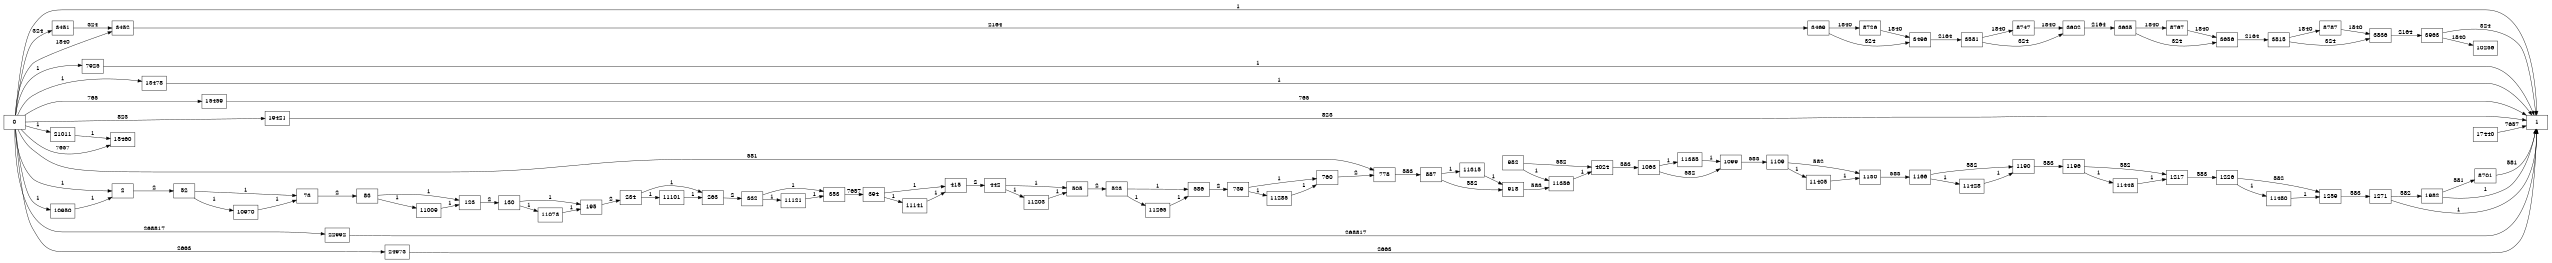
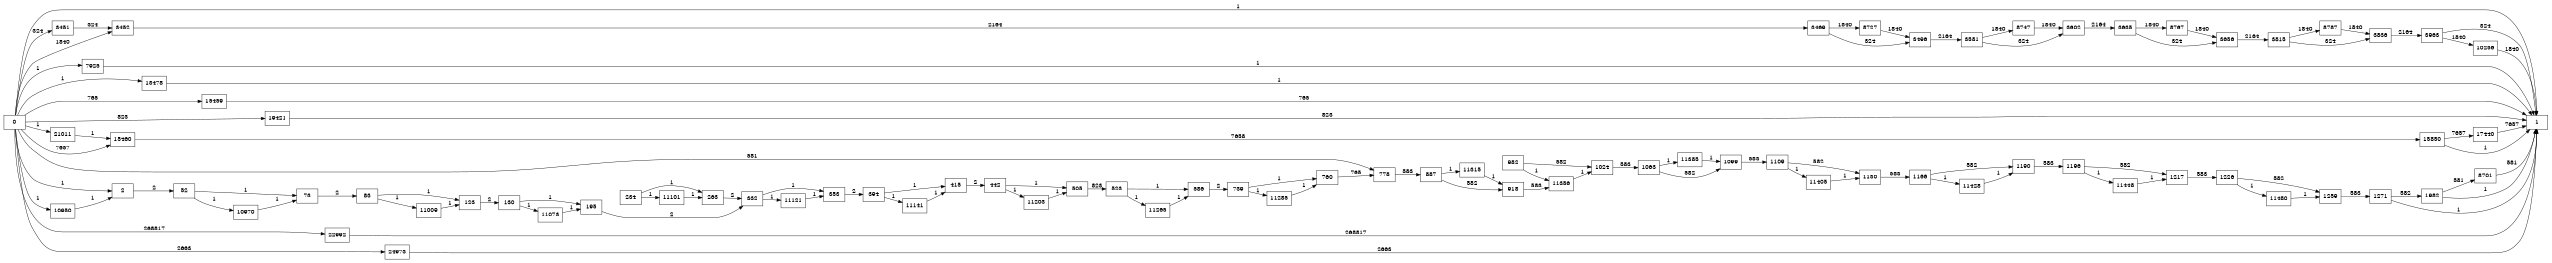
(1870, 28) -> (1870, 28)
none -> (2527, 71)
none -> (2432, 140)
(1602, 168) -> (1602, 168)
(1356, 173) -> (1356, 173)
(1097, 186) -> (1097, 186)
(854, 192) -> (854, 192)
(609, 203) -> (671, 218)
